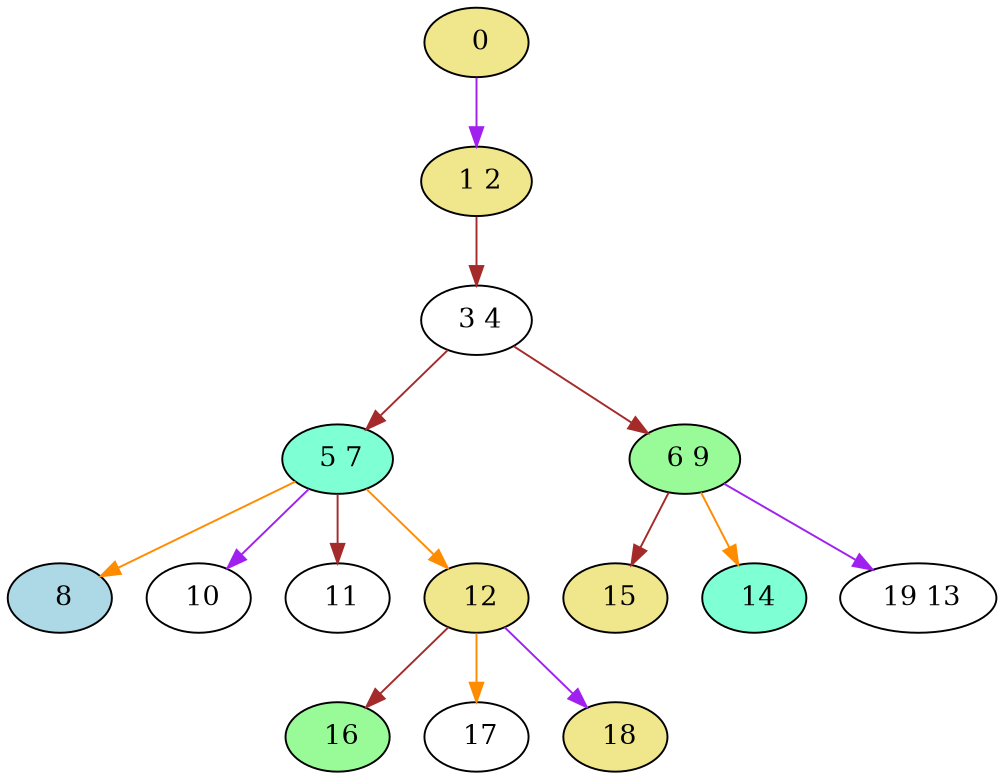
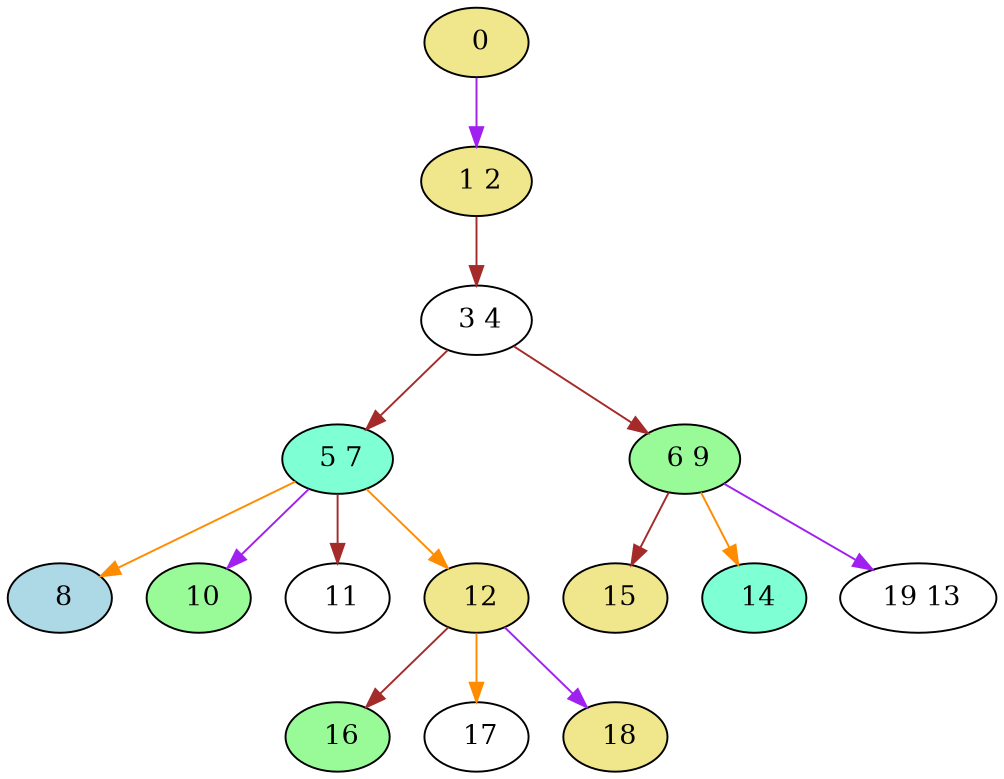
(199, 598) -> (199, 598)
